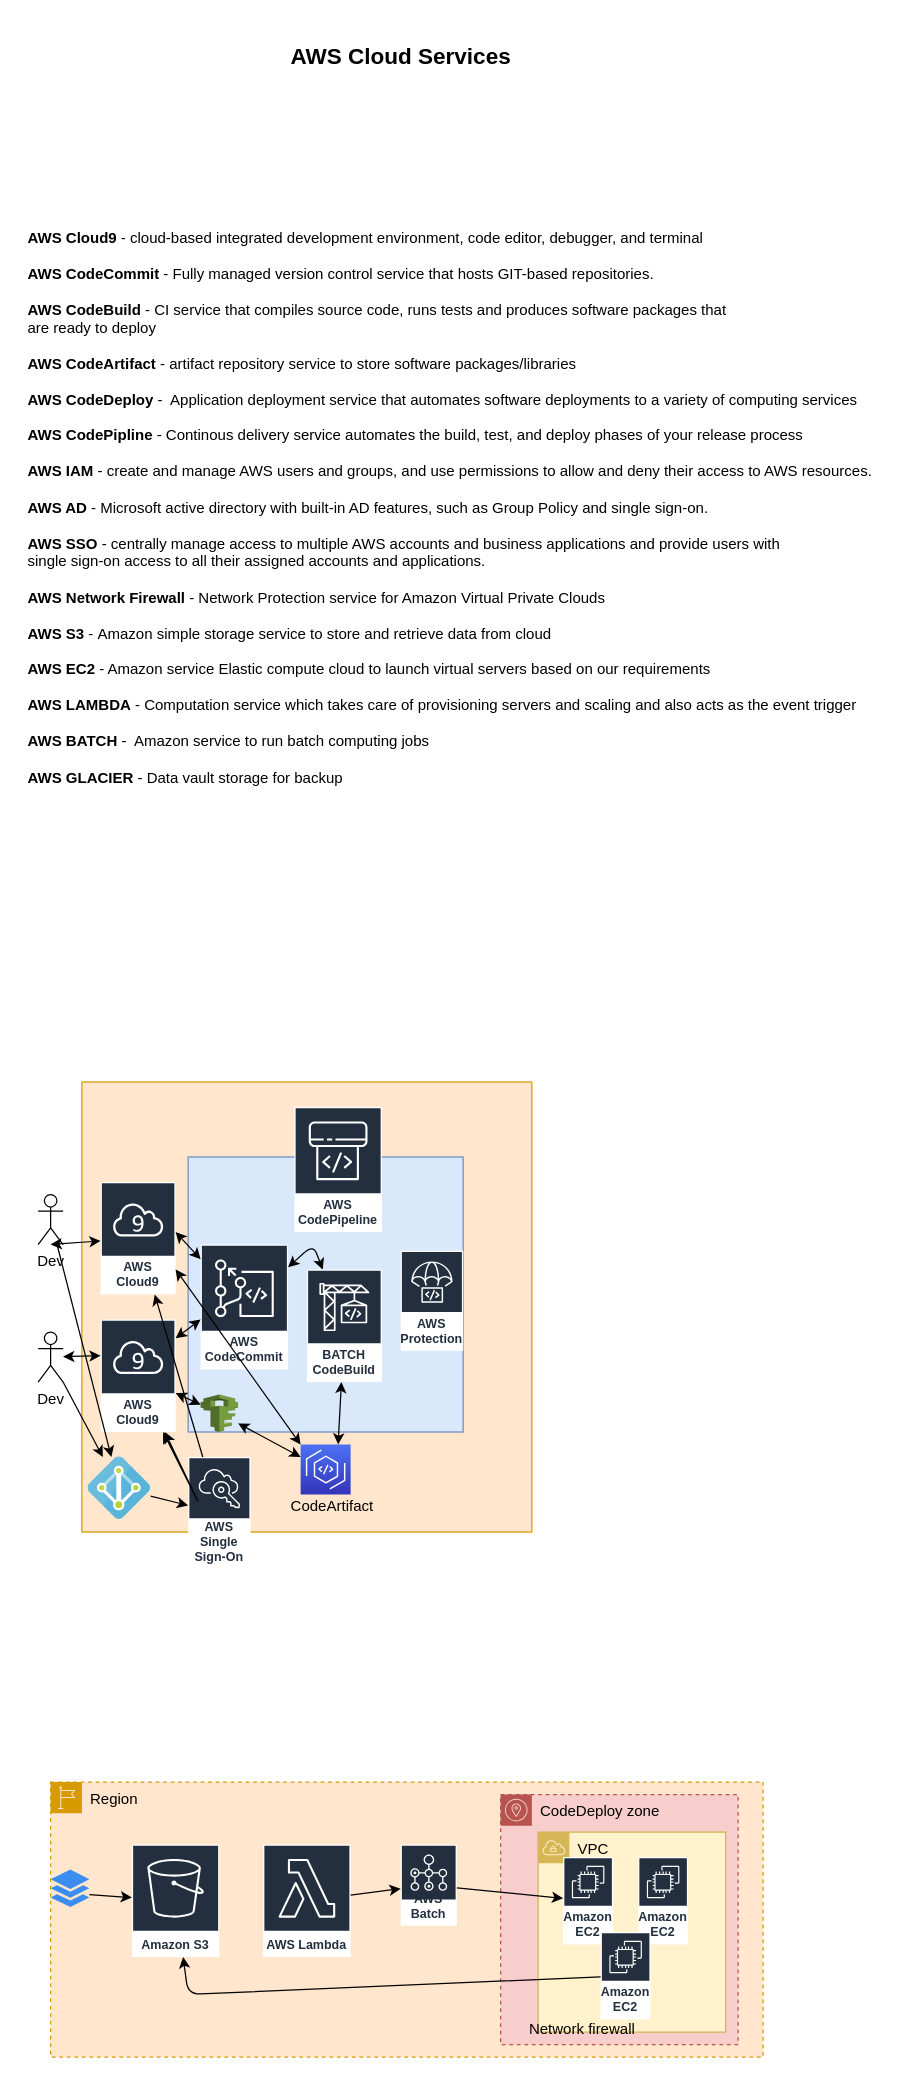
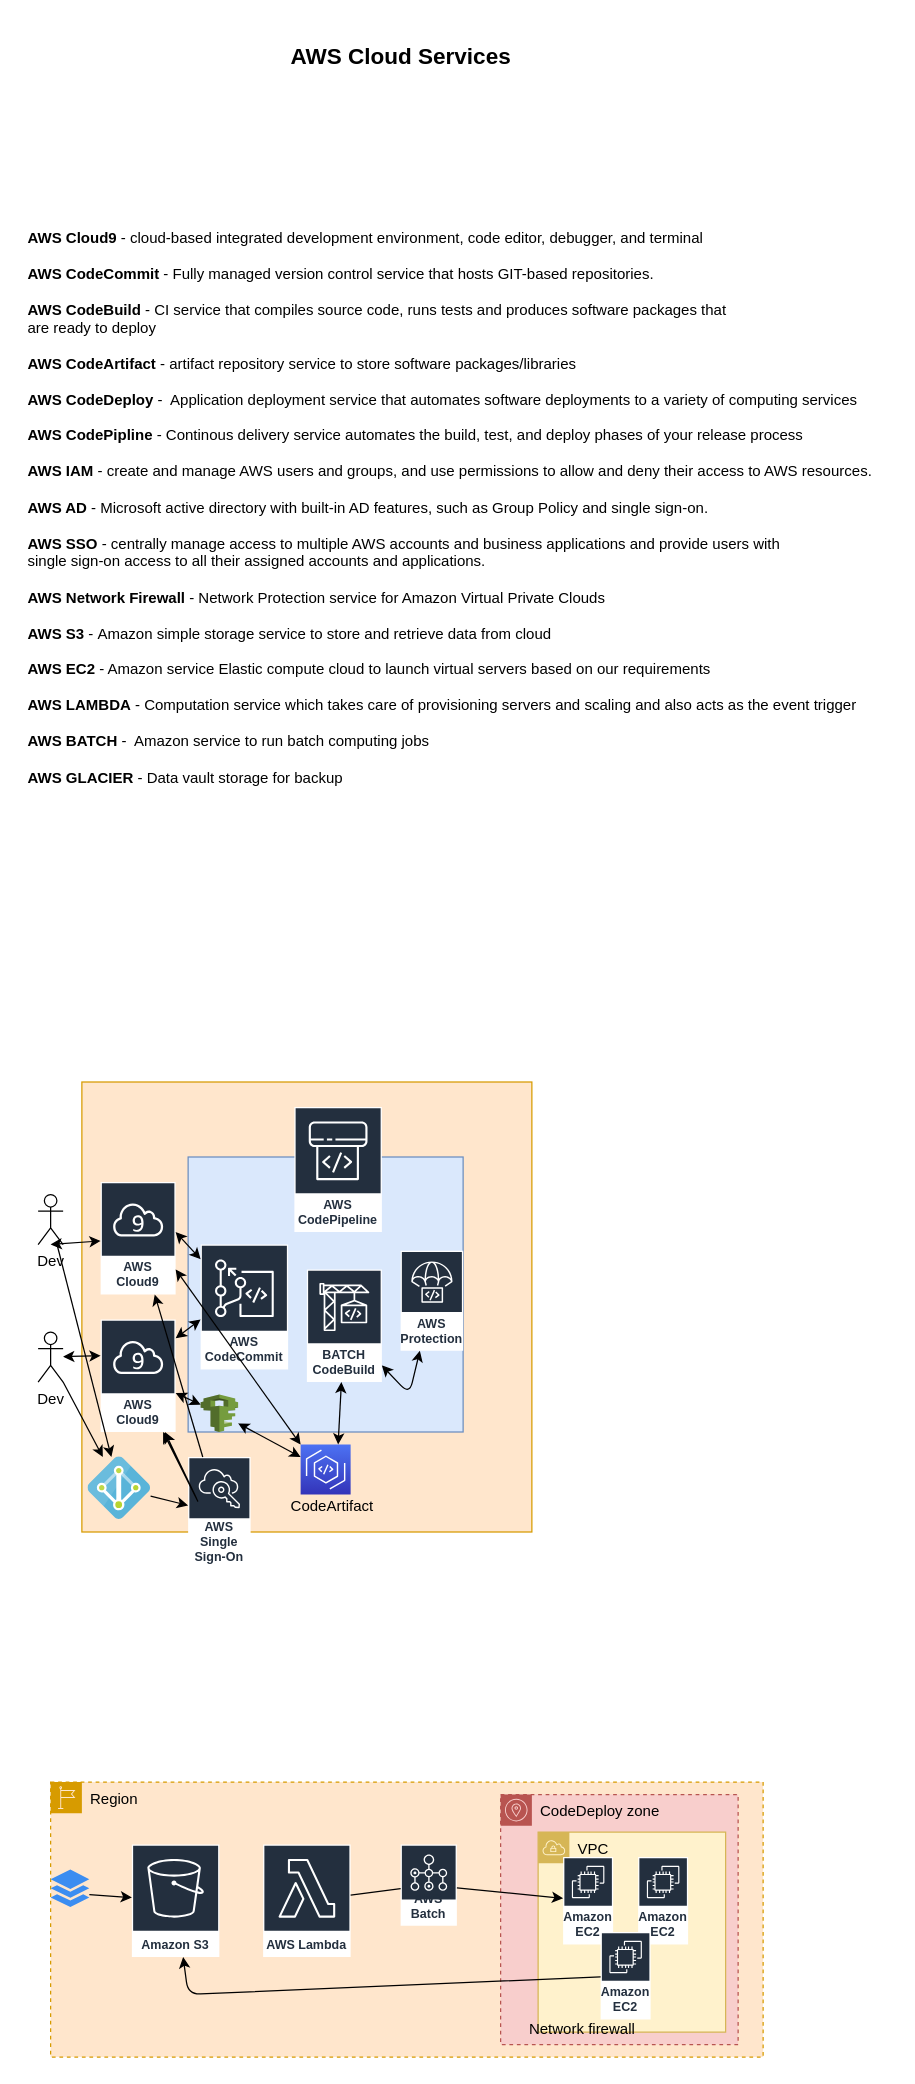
(307, 1250) -> none
none -> (410, 1388)
(391, 1890) -> (394, 1889)
